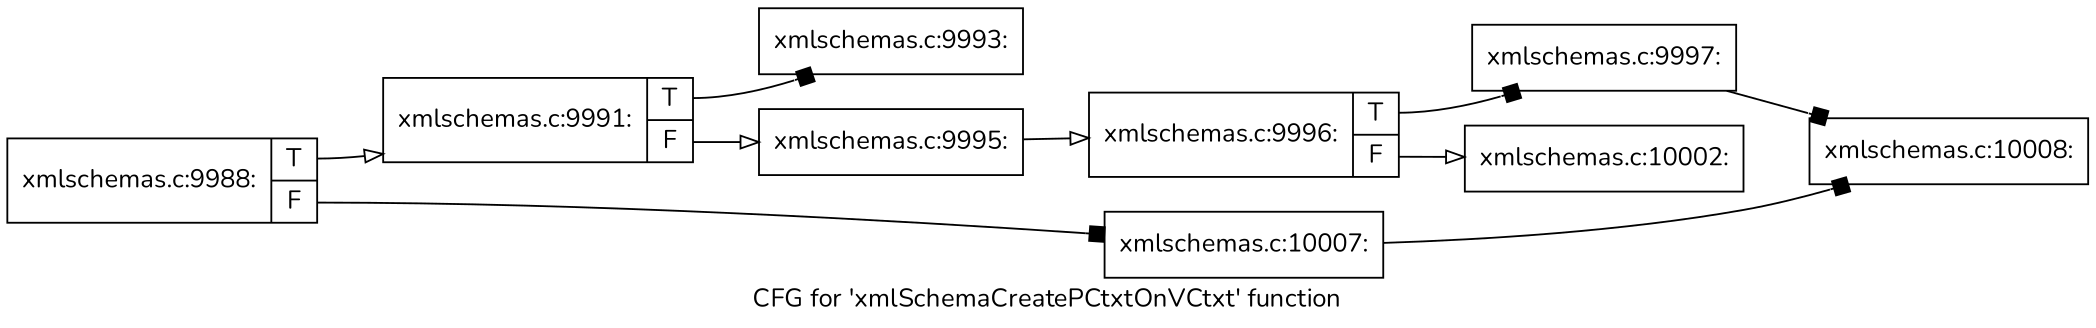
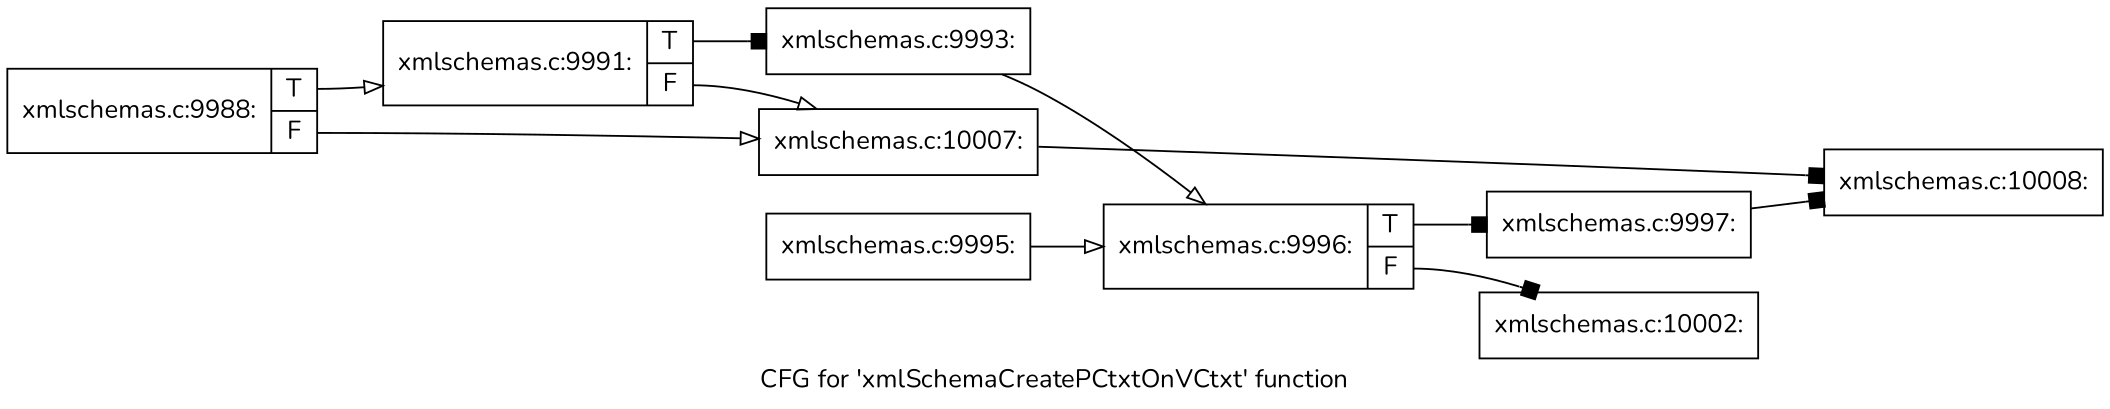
none -> (1100, 127)
(717, 142) -> (747, 90)
(1422, 157) -> (1467, 274)
(702, 212) -> (529, 135)
